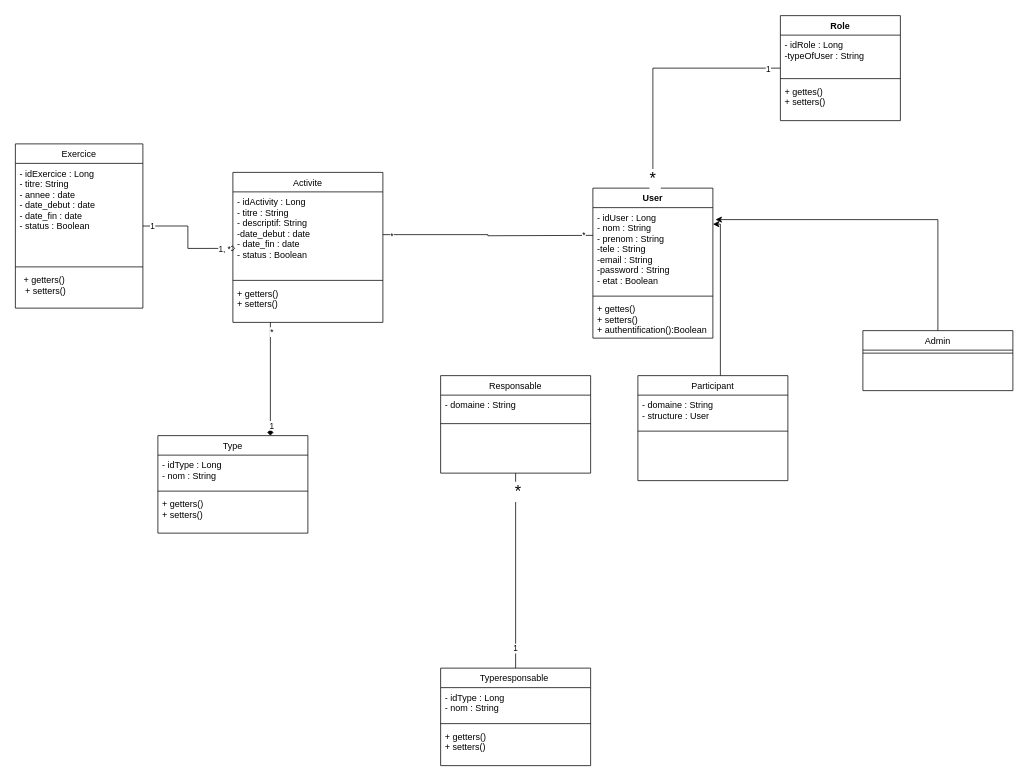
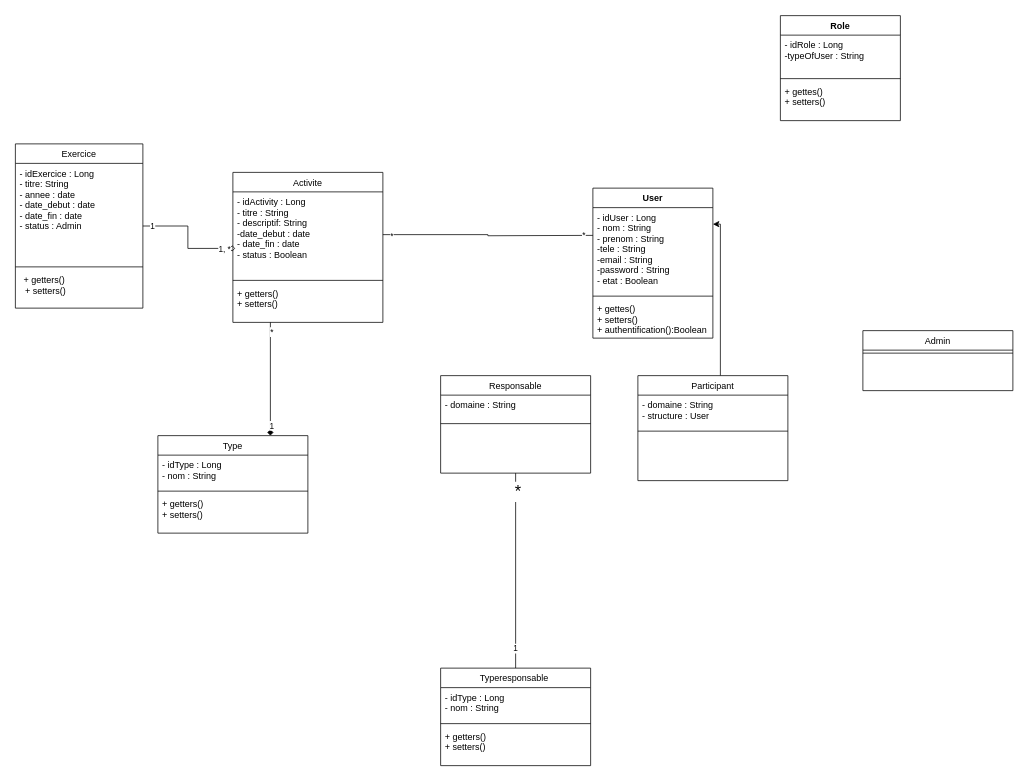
(60, 173) -> (60, 173)
(653, 174) -> none
(831, 219) -> none
